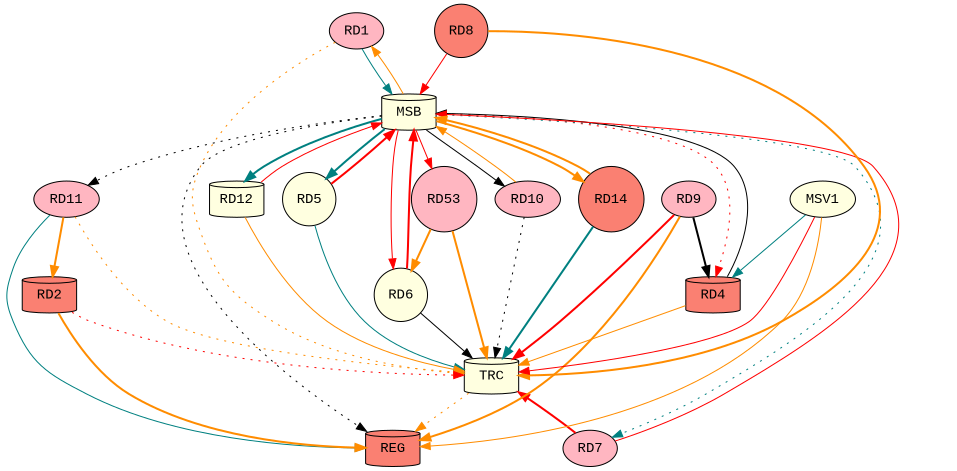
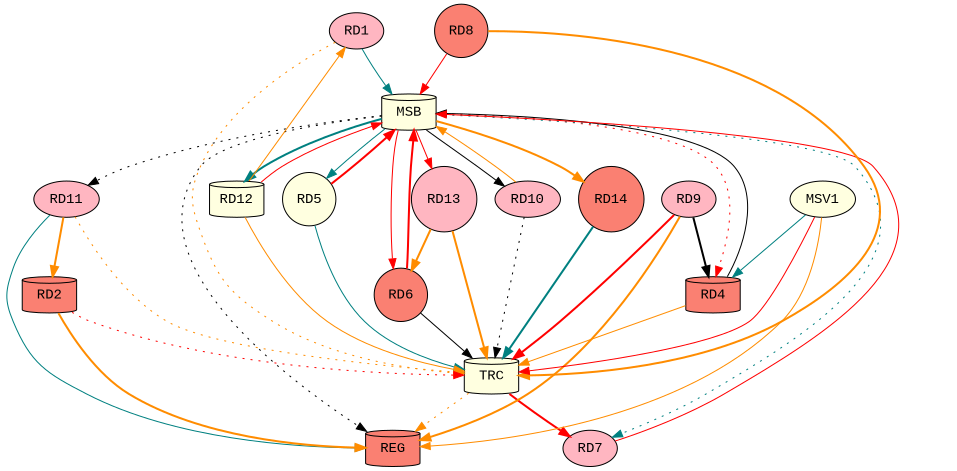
(391, 74) -> (294, 118)
(520, 142) -> none
(359, 150) -> (359, 150)
(444, 199) -> (444, 199)
(401, 295) -> (401, 295)
(552, 415) -> (535, 413)
